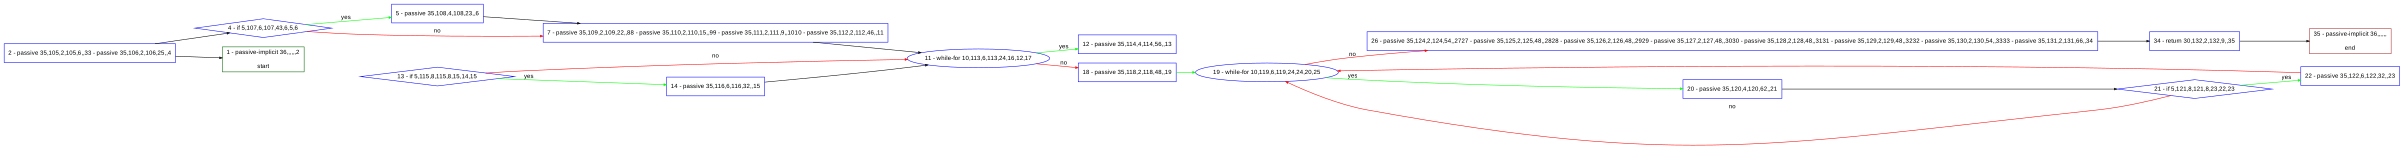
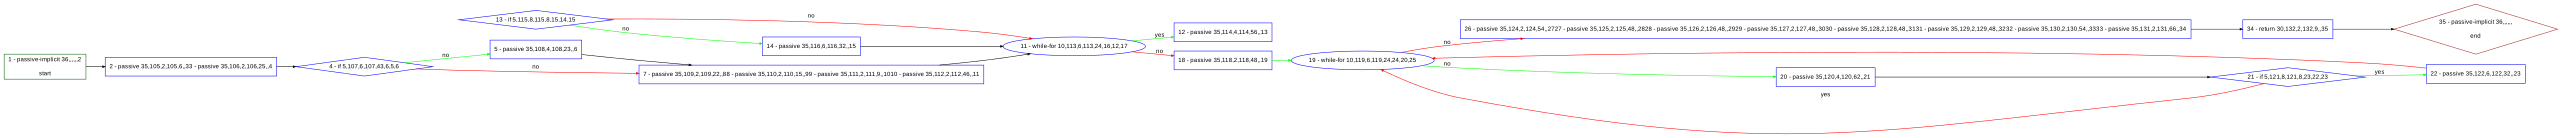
(346, 17) -> (446, 55)
(2350, 41) -> (2476, 29)
(198, 57) -> (94, 67)
(529, 76) -> (626, 29)
(1353, 76) -> (1447, 64)
(1732, 107) -> (1826, 95)
